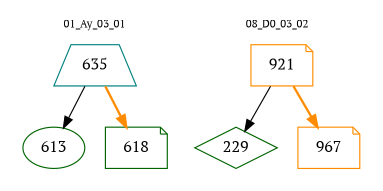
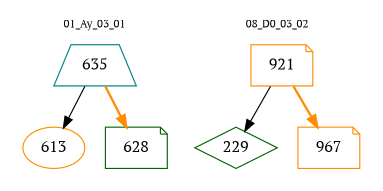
(54, 148) -> (54, 148)
(136, 148) -> (136, 148)
